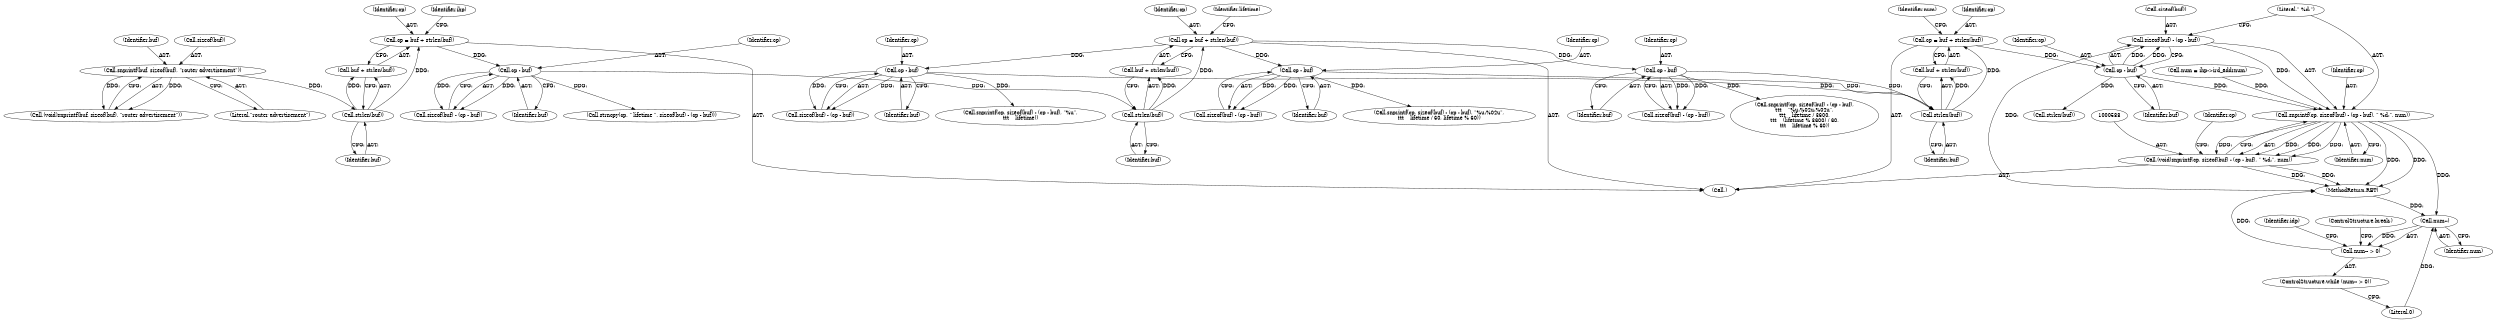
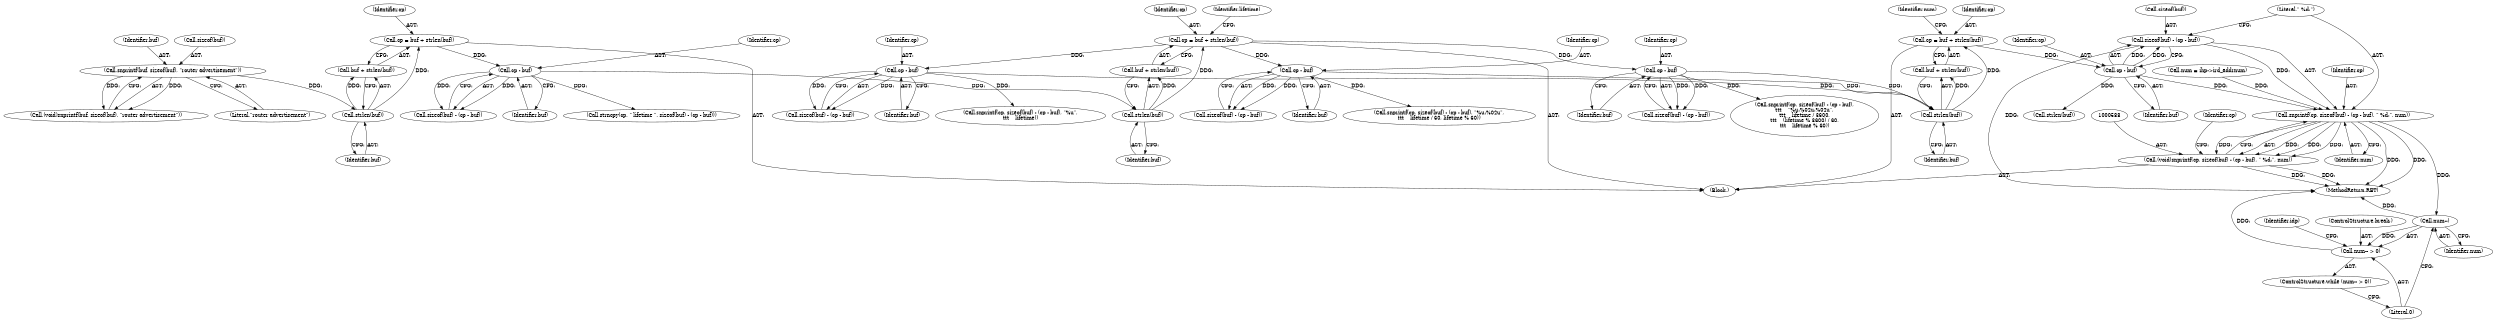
(449, 10) -> none
(1720, 191) -> (1720, 191)
(2398, 204) -> (2390, 211)
(2368, 237) -> (2368, 237)
(2428, 267) -> (2428, 267)
none -> (2394, 279)
